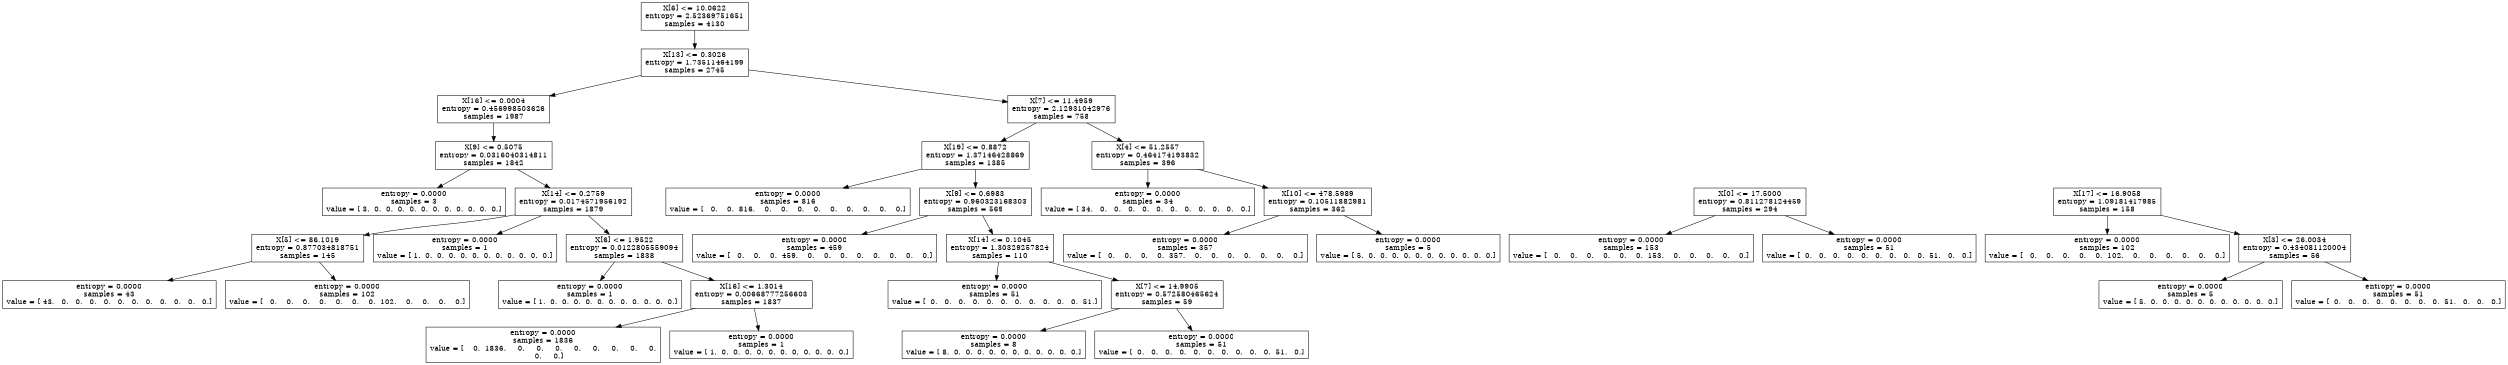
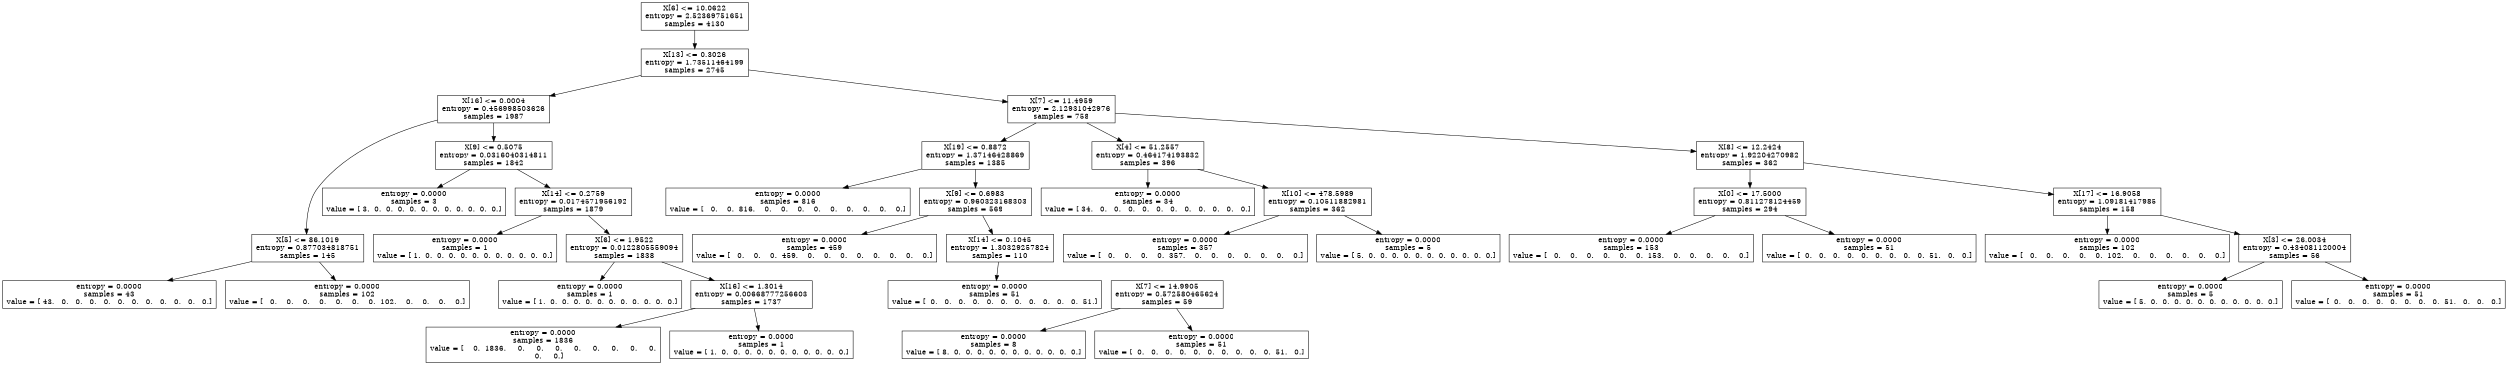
none -> (1750, 155)
(442, 225) -> (354, 156)
(1081, 271) -> none
(752, 295) -> (752, 295)
